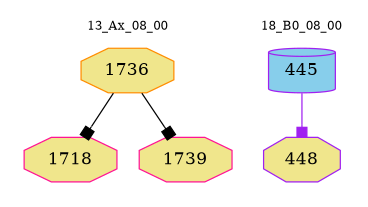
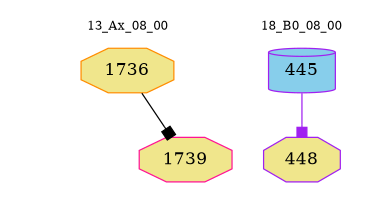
(71, 160) -> none
